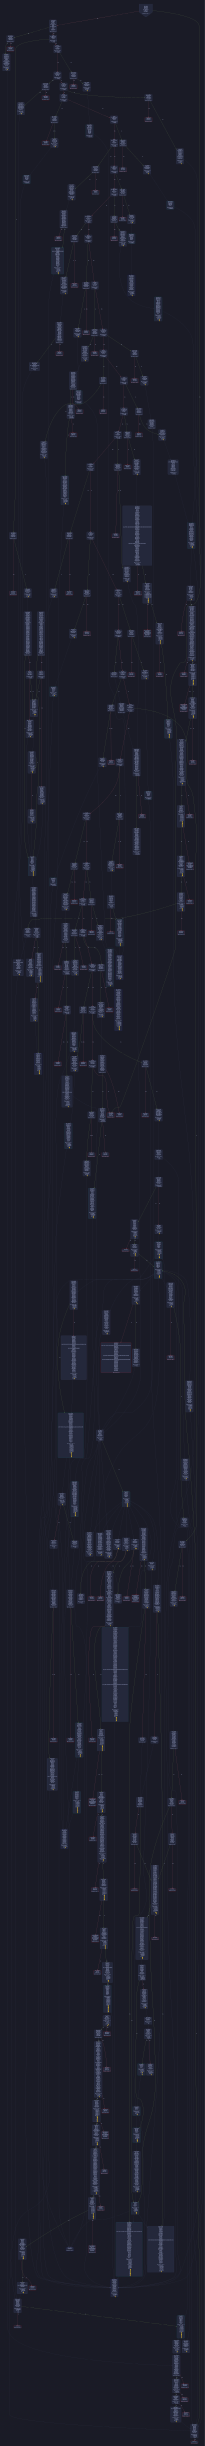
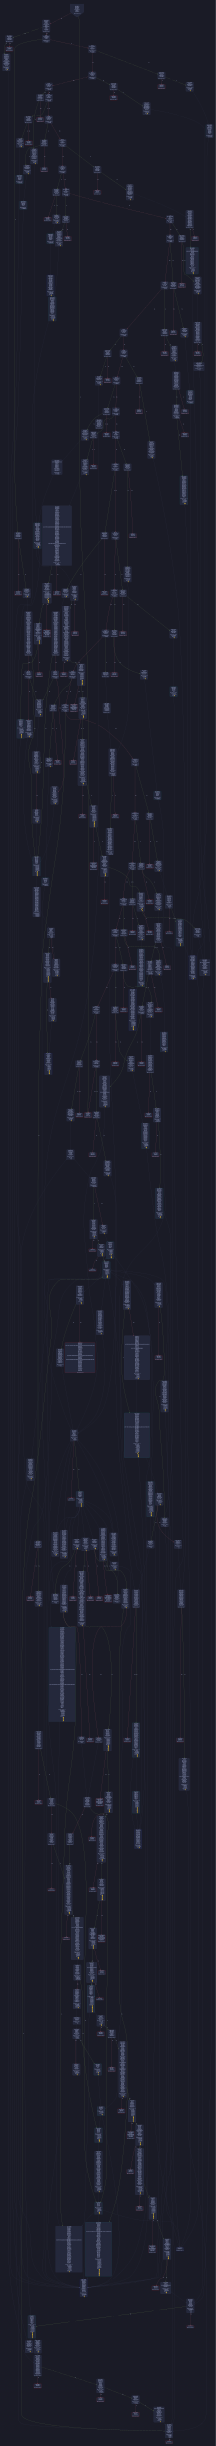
none -> (71, 1499)
(134, 1890) -> none
none -> (100, 1999)
